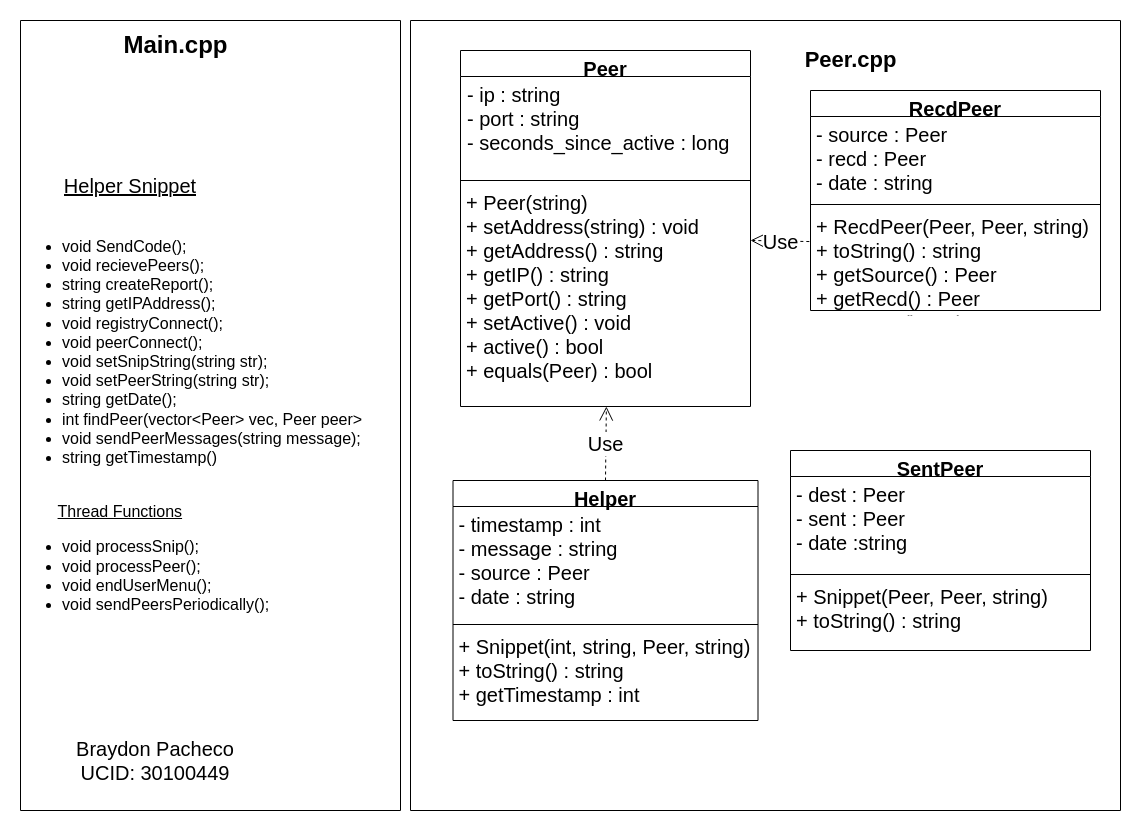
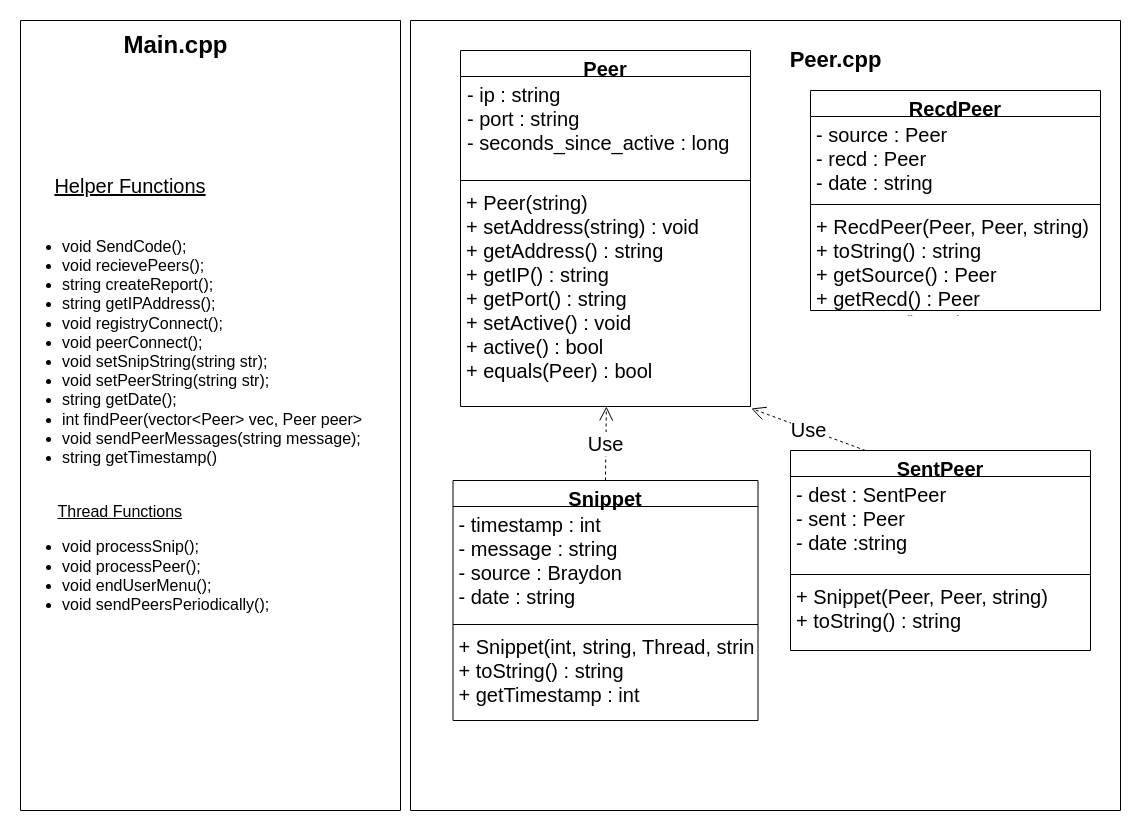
(851, 61) -> (836, 61)
(131, 186) -> (131, 186)
(781, 241) -> none
none -> (809, 430)
(858, 495) -> (881, 495)
(605, 499) -> (605, 499)
(538, 525) -> (538, 525)
(632, 647) -> (643, 647)
(156, 761) -> none
